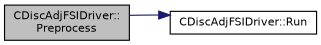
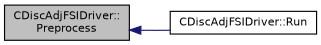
(144, 15) -> (156, 30)
